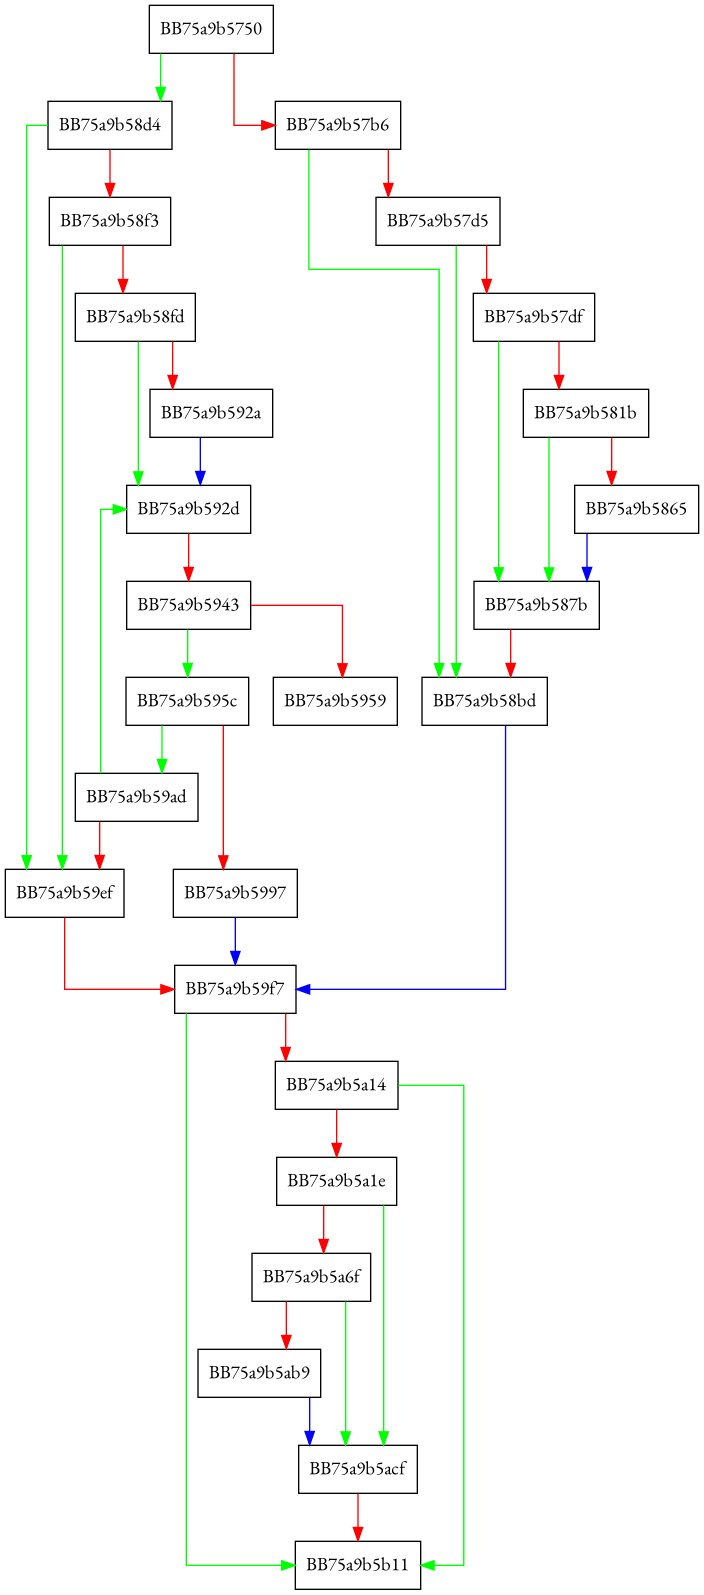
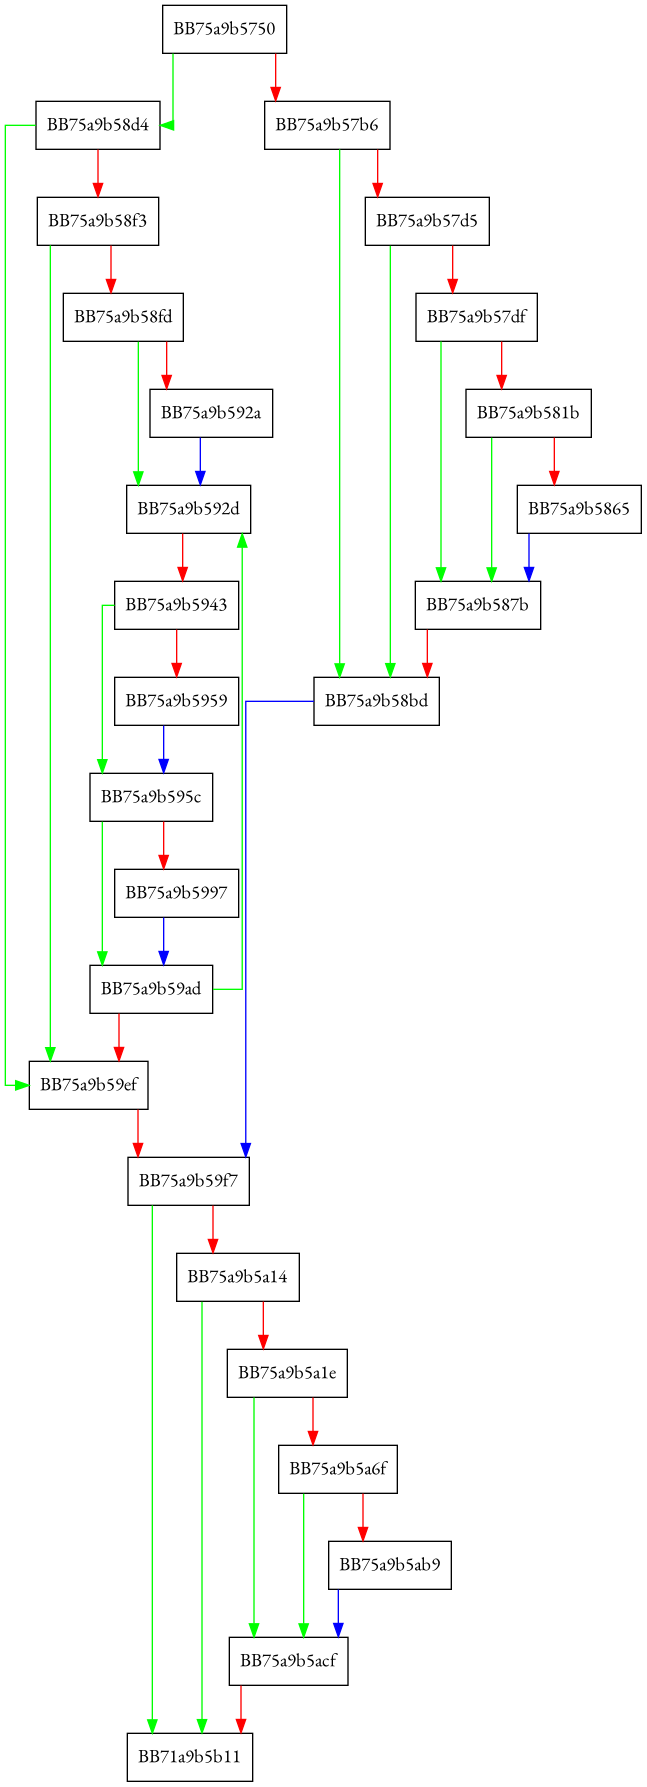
none -> (164, 743)
(235, 935) -> (164, 935)
(358, 1565) -> (190, 1757)
